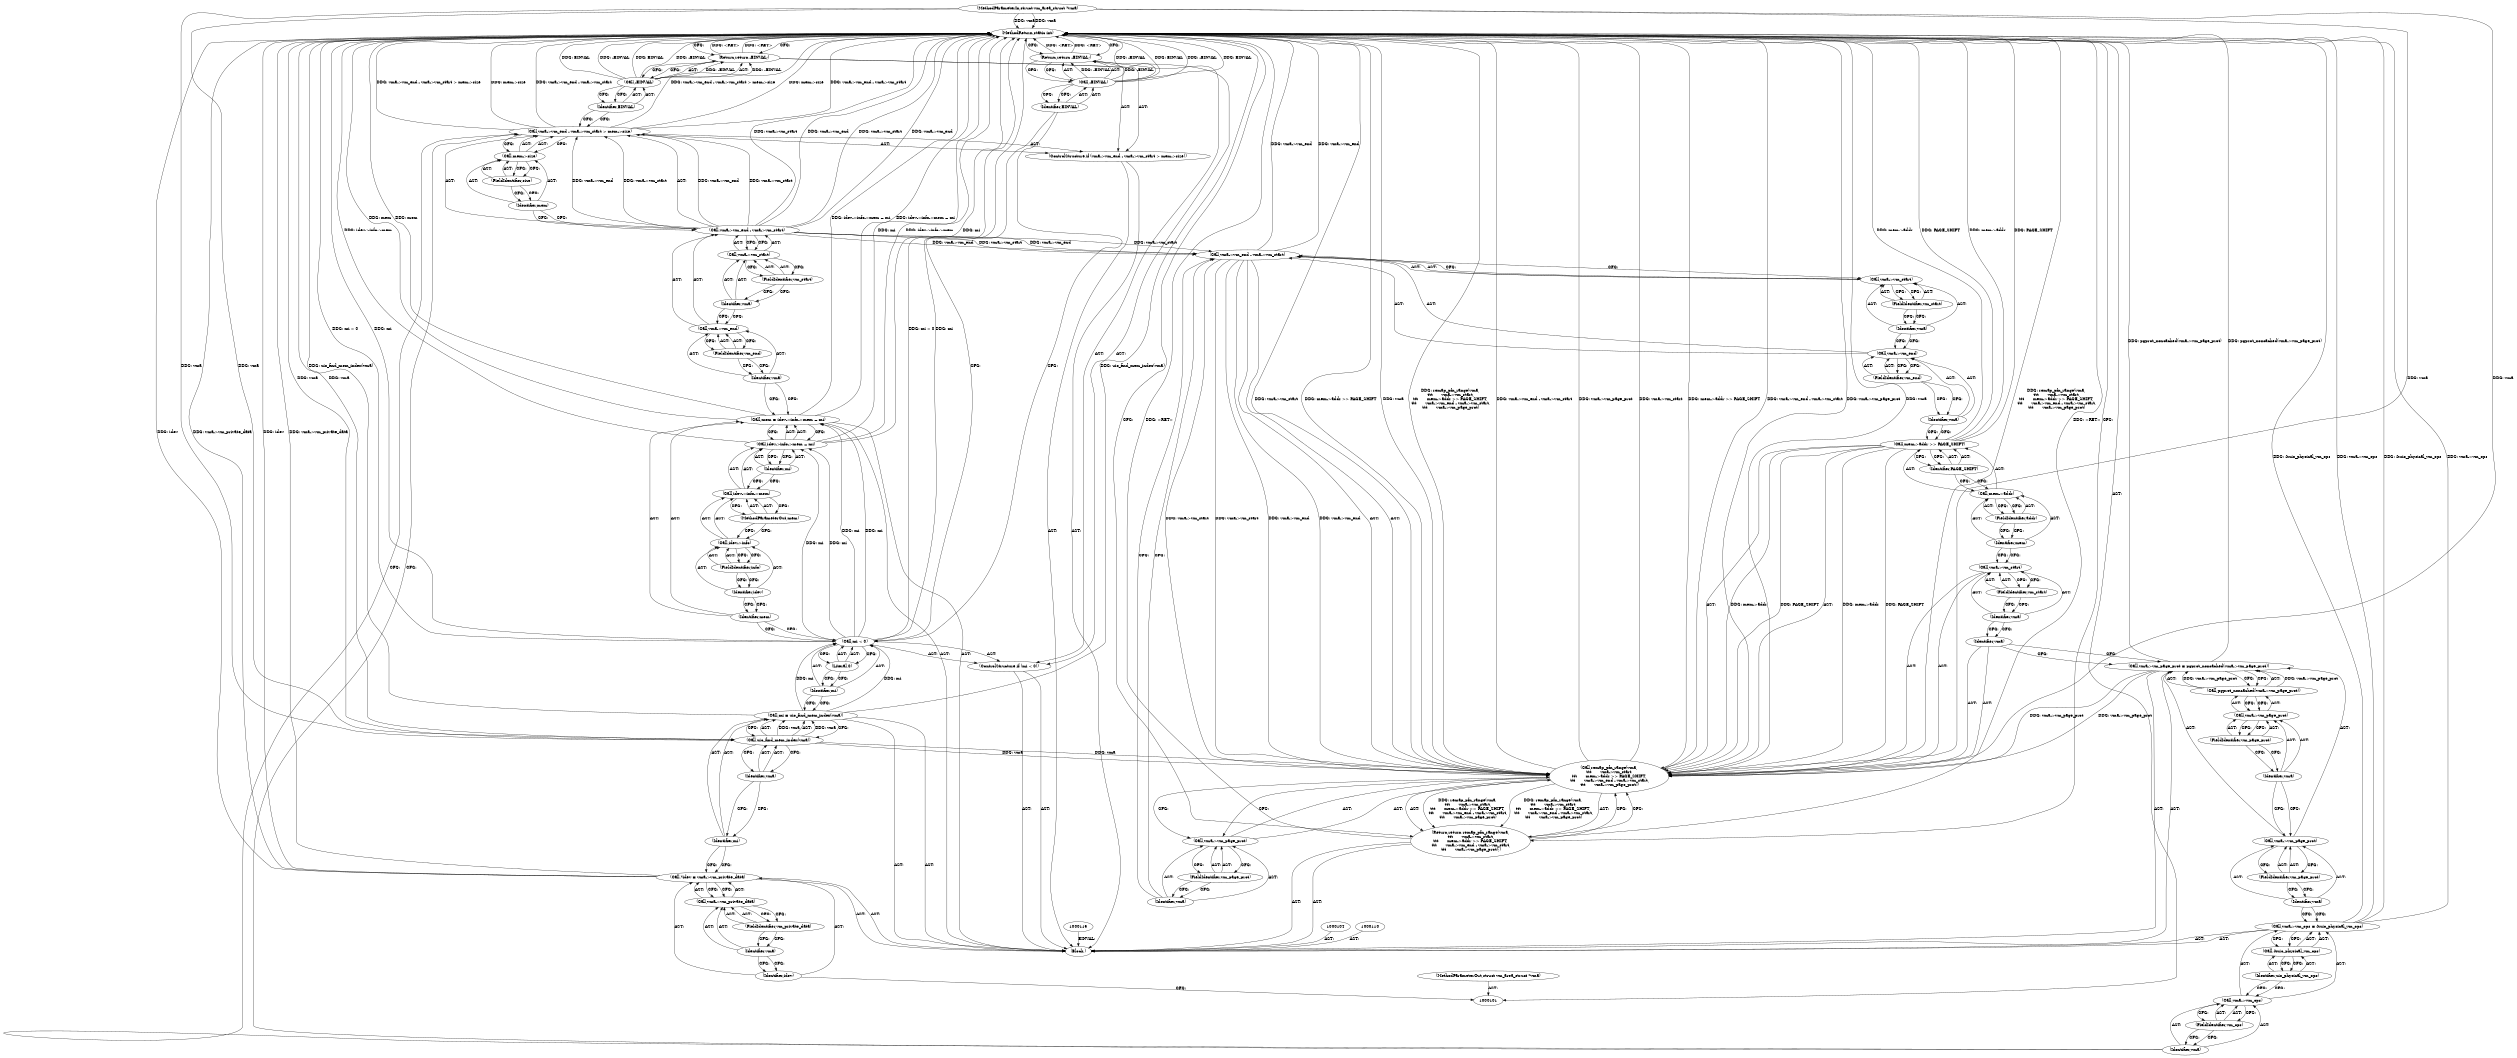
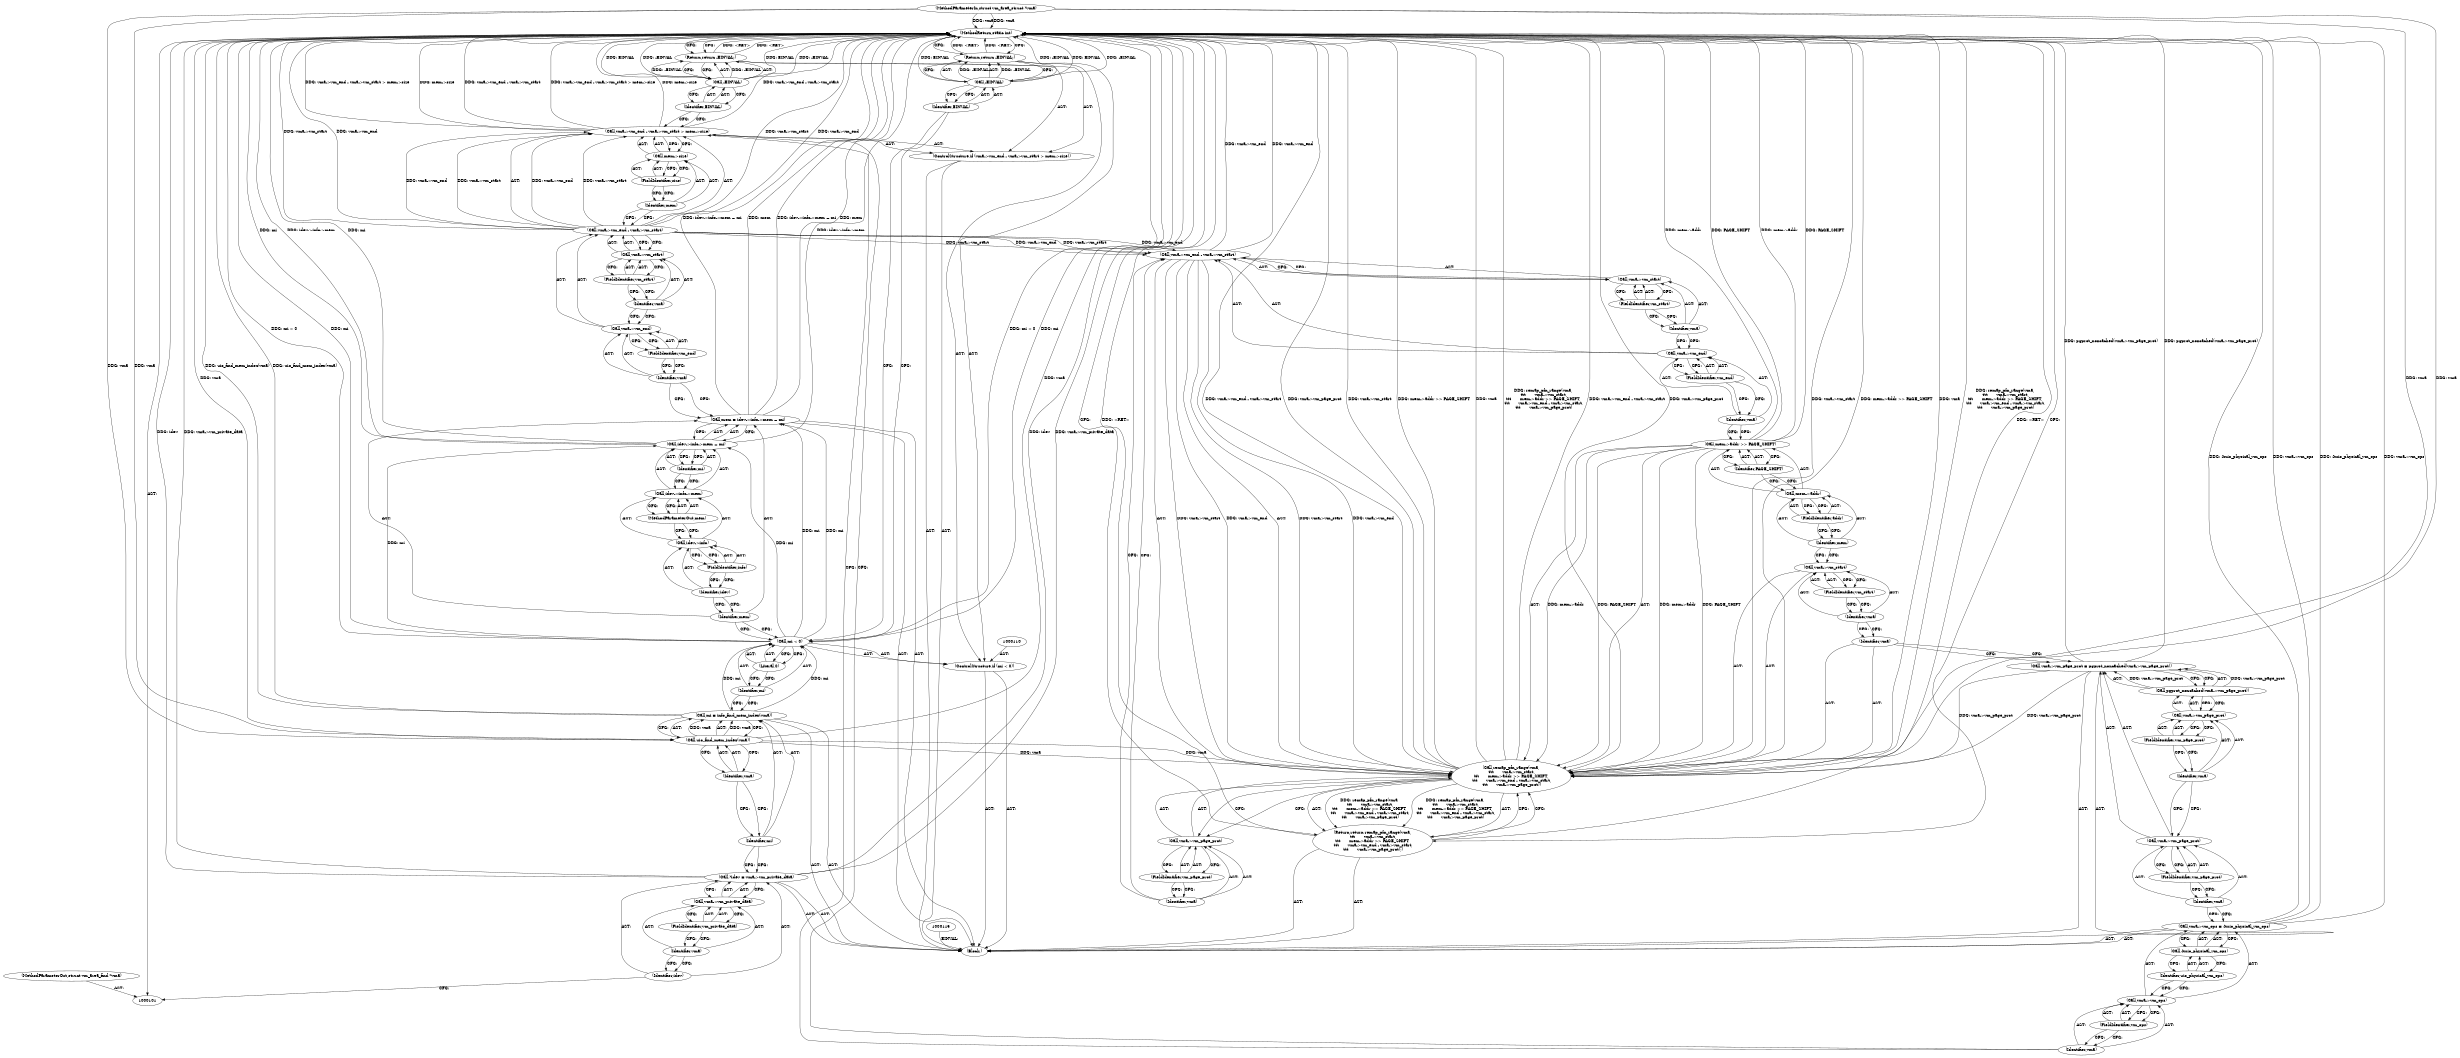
(806, 716) -> (734, 716)
(1336, 927) -> none
(1284, 947) -> (1000, 653)
(1488, 976) -> (72, 976)
